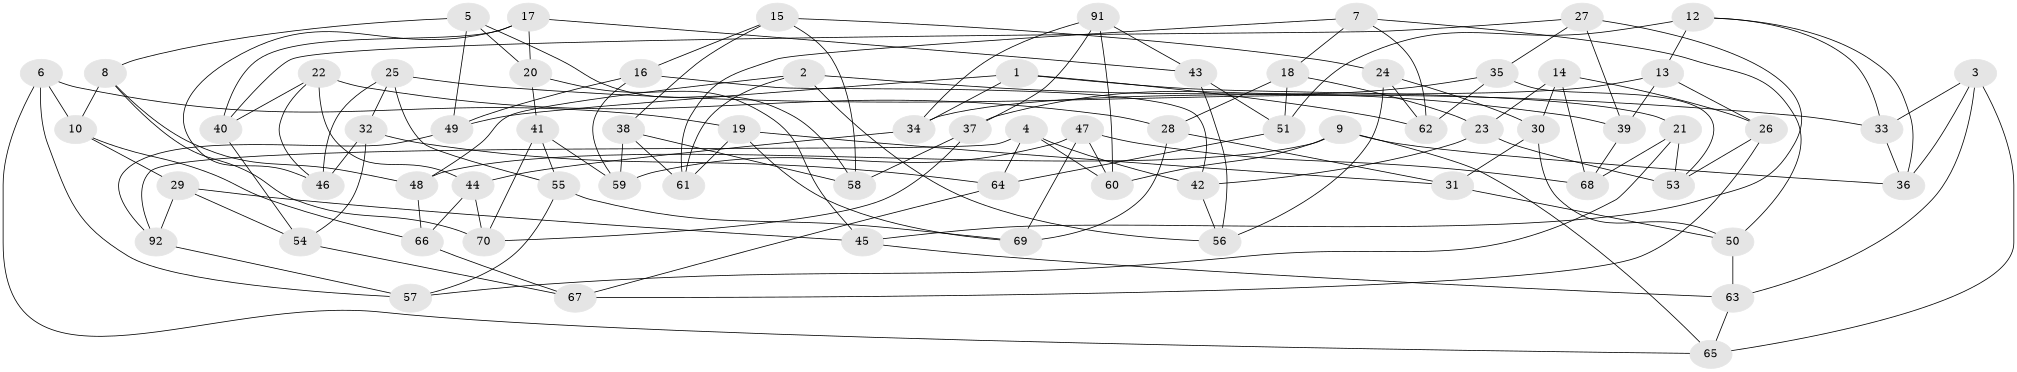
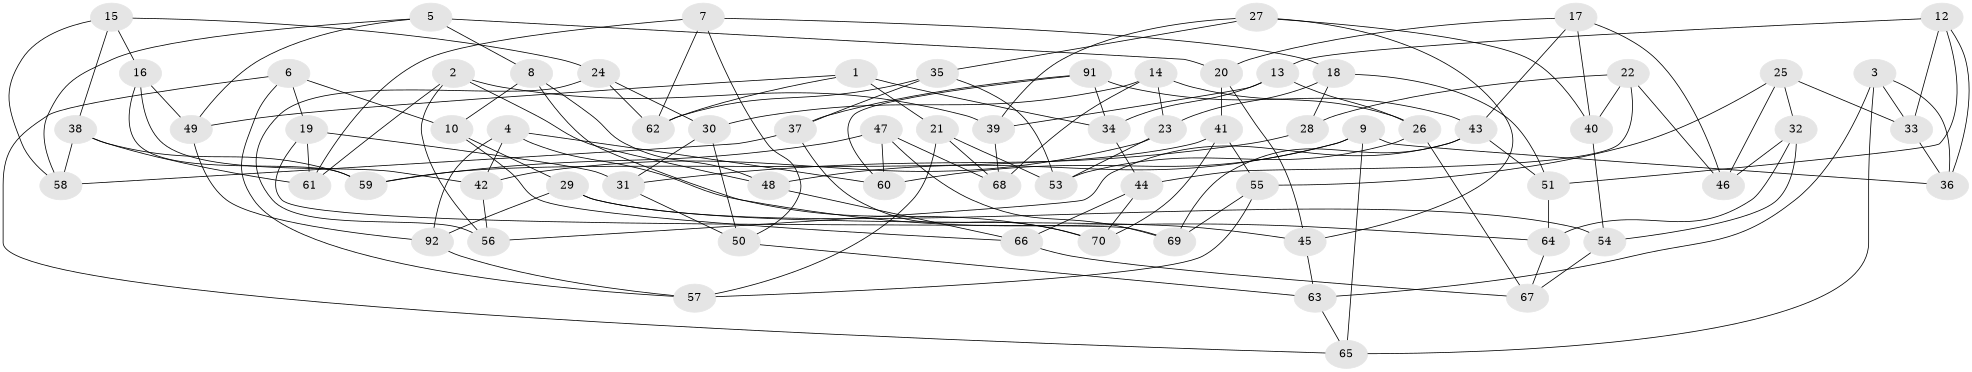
(1122, 213) -> (1337, 150)
